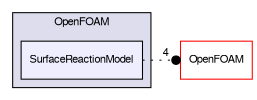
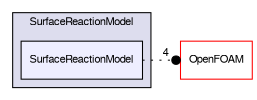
(82, 23) -> (82, 23)
